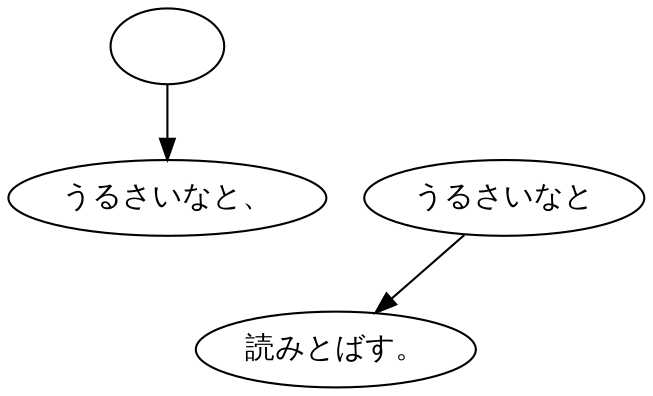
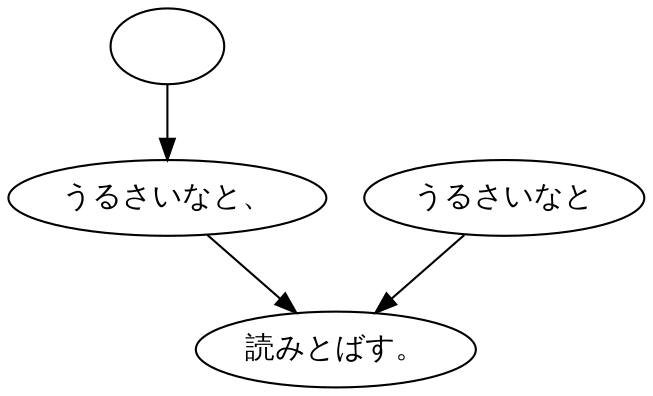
none -> (244, 267)
